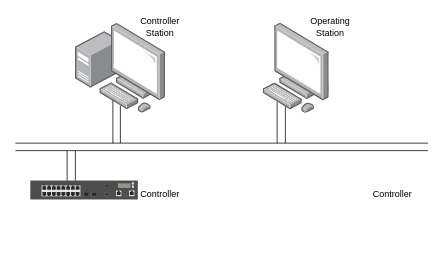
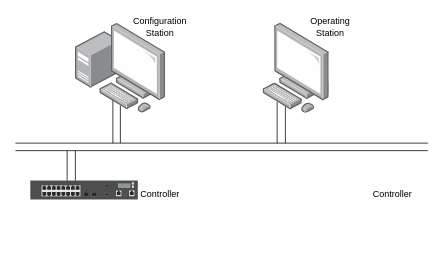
(160, 27) -> (160, 27)
